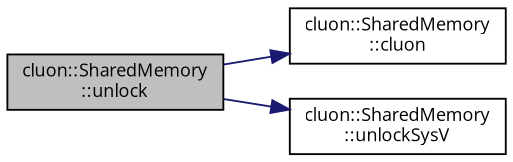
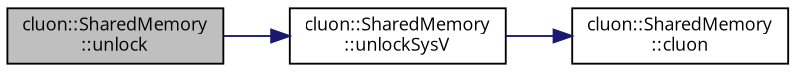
(247, 61) -> (530, 36)
